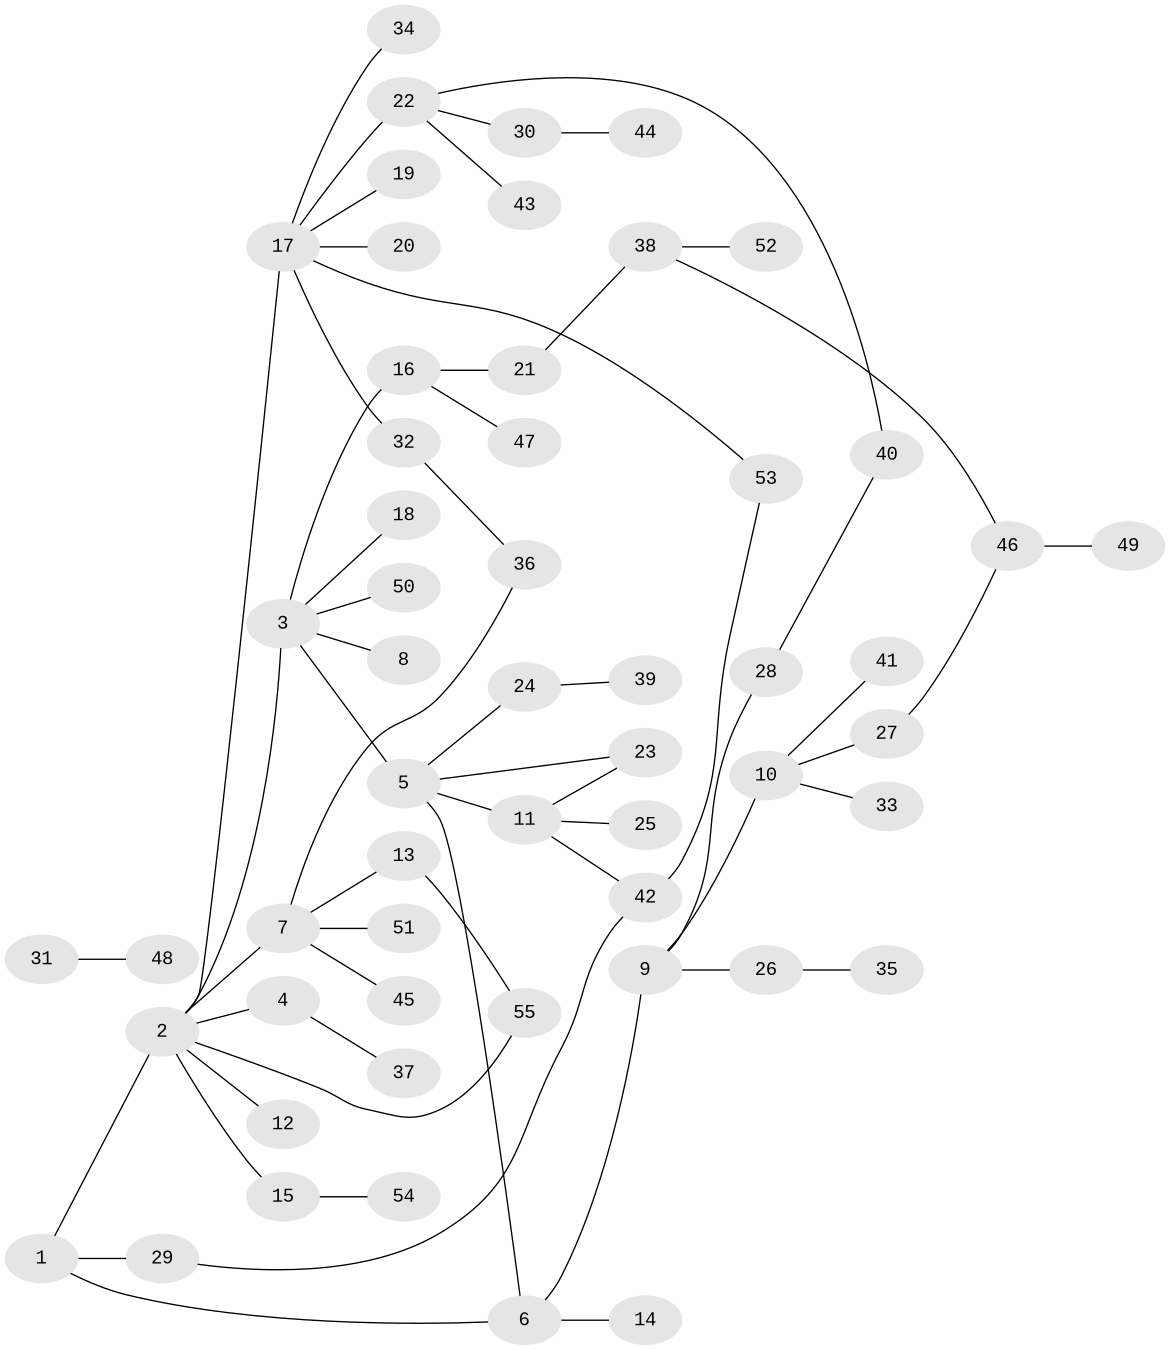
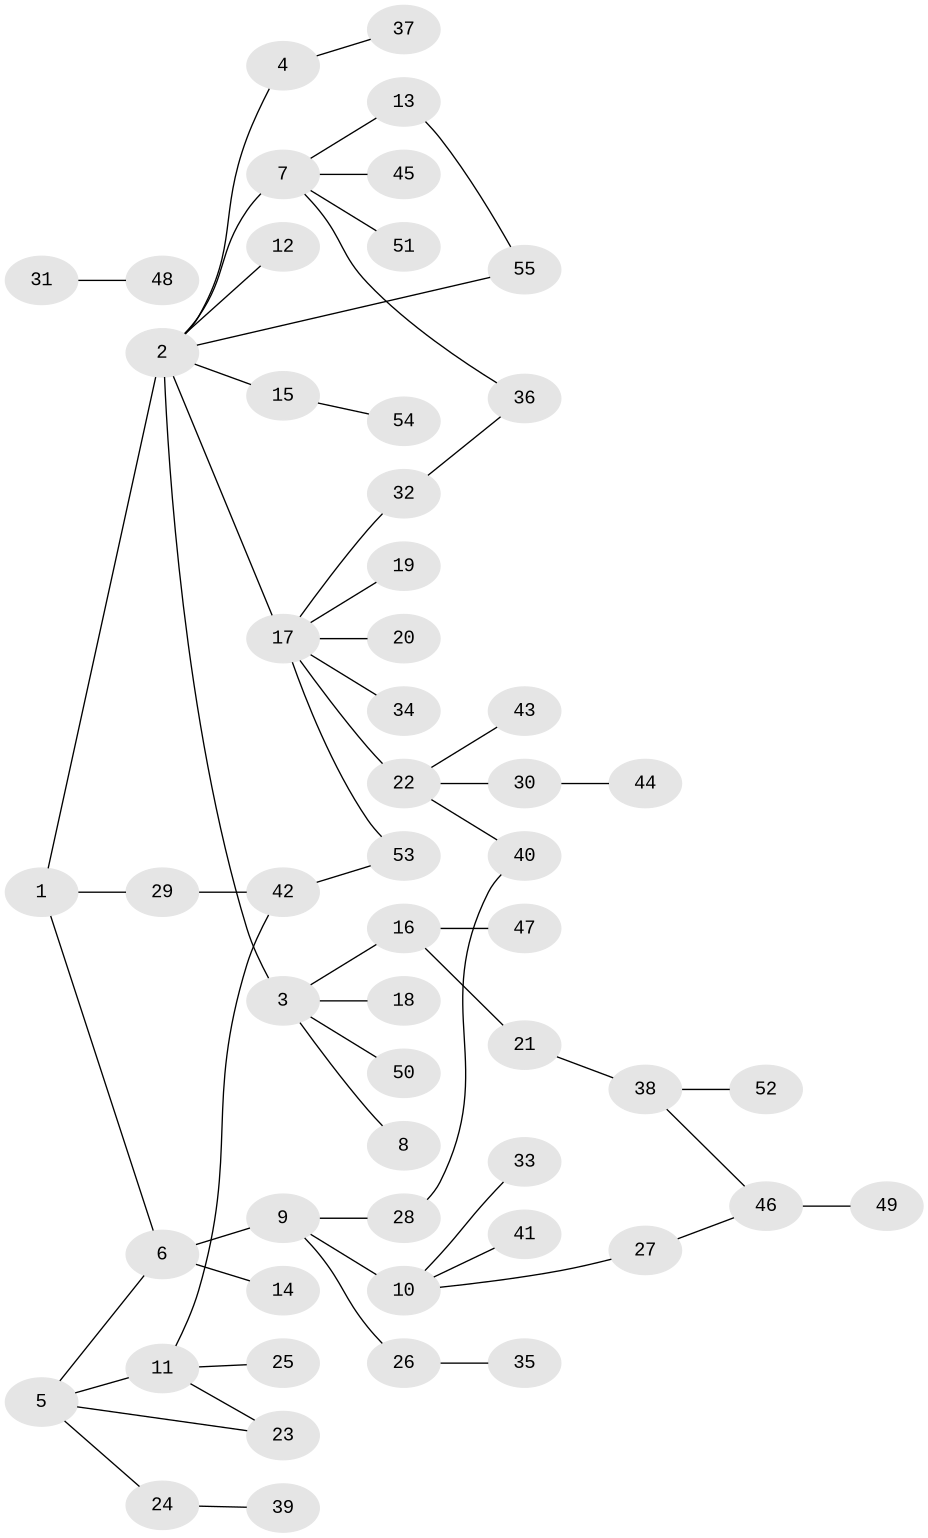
(343, 704) -> none
